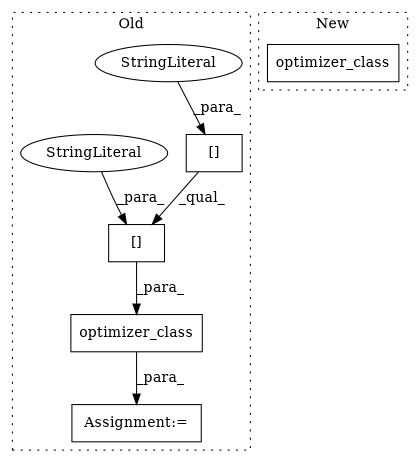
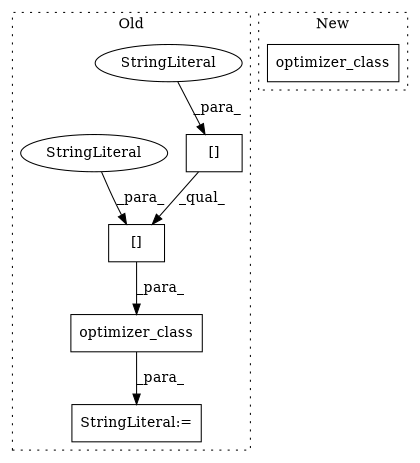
(137, 423) -> (137, 423)
